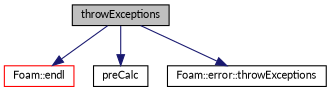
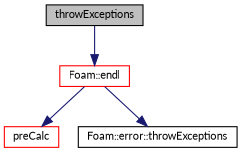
(121, 40) -> (67, 103)
(179, 43) -> (122, 103)
(121, 76) -> (32, 137)
